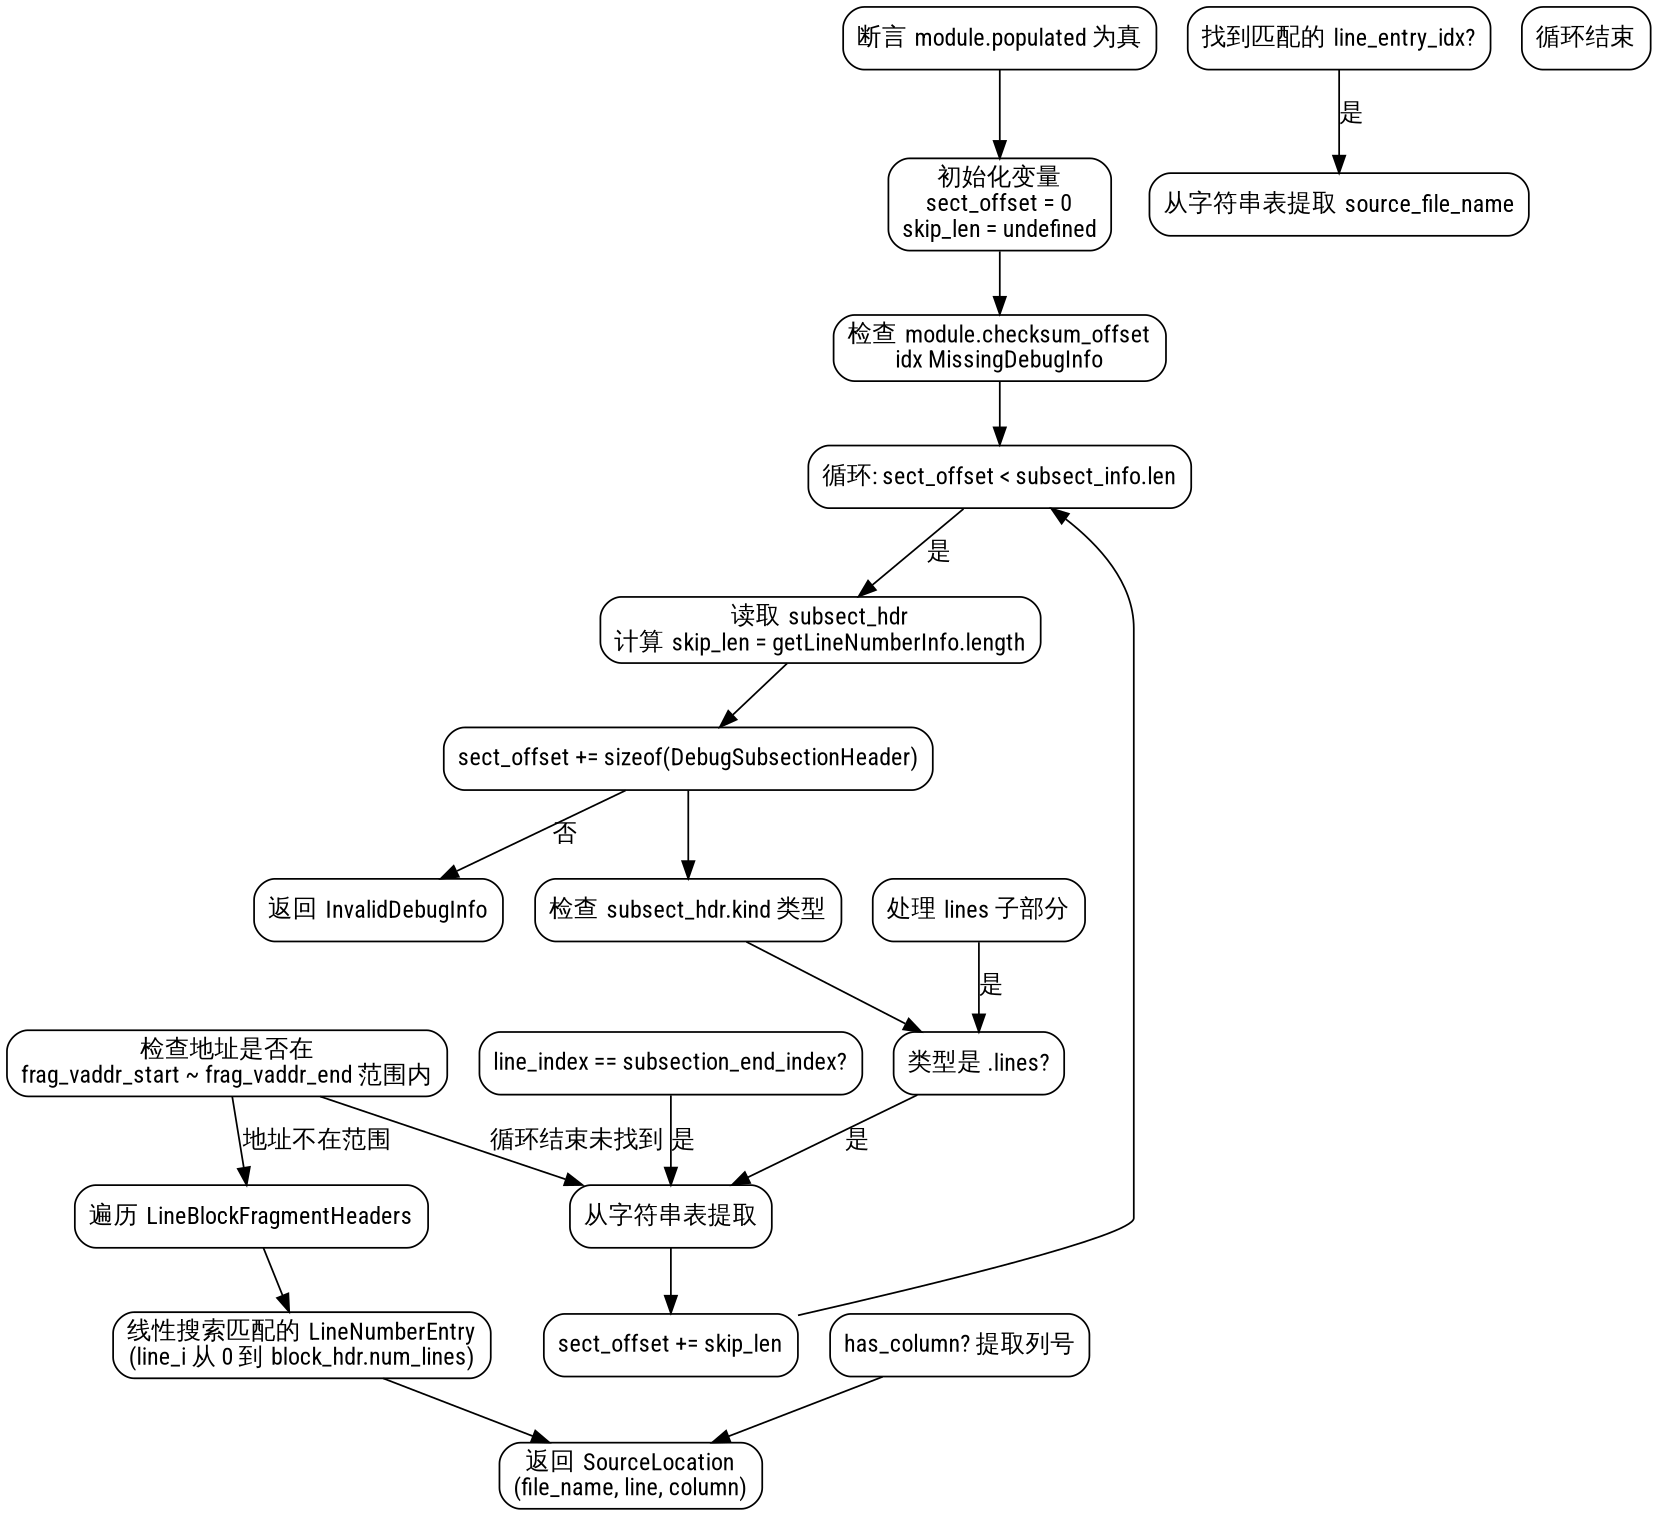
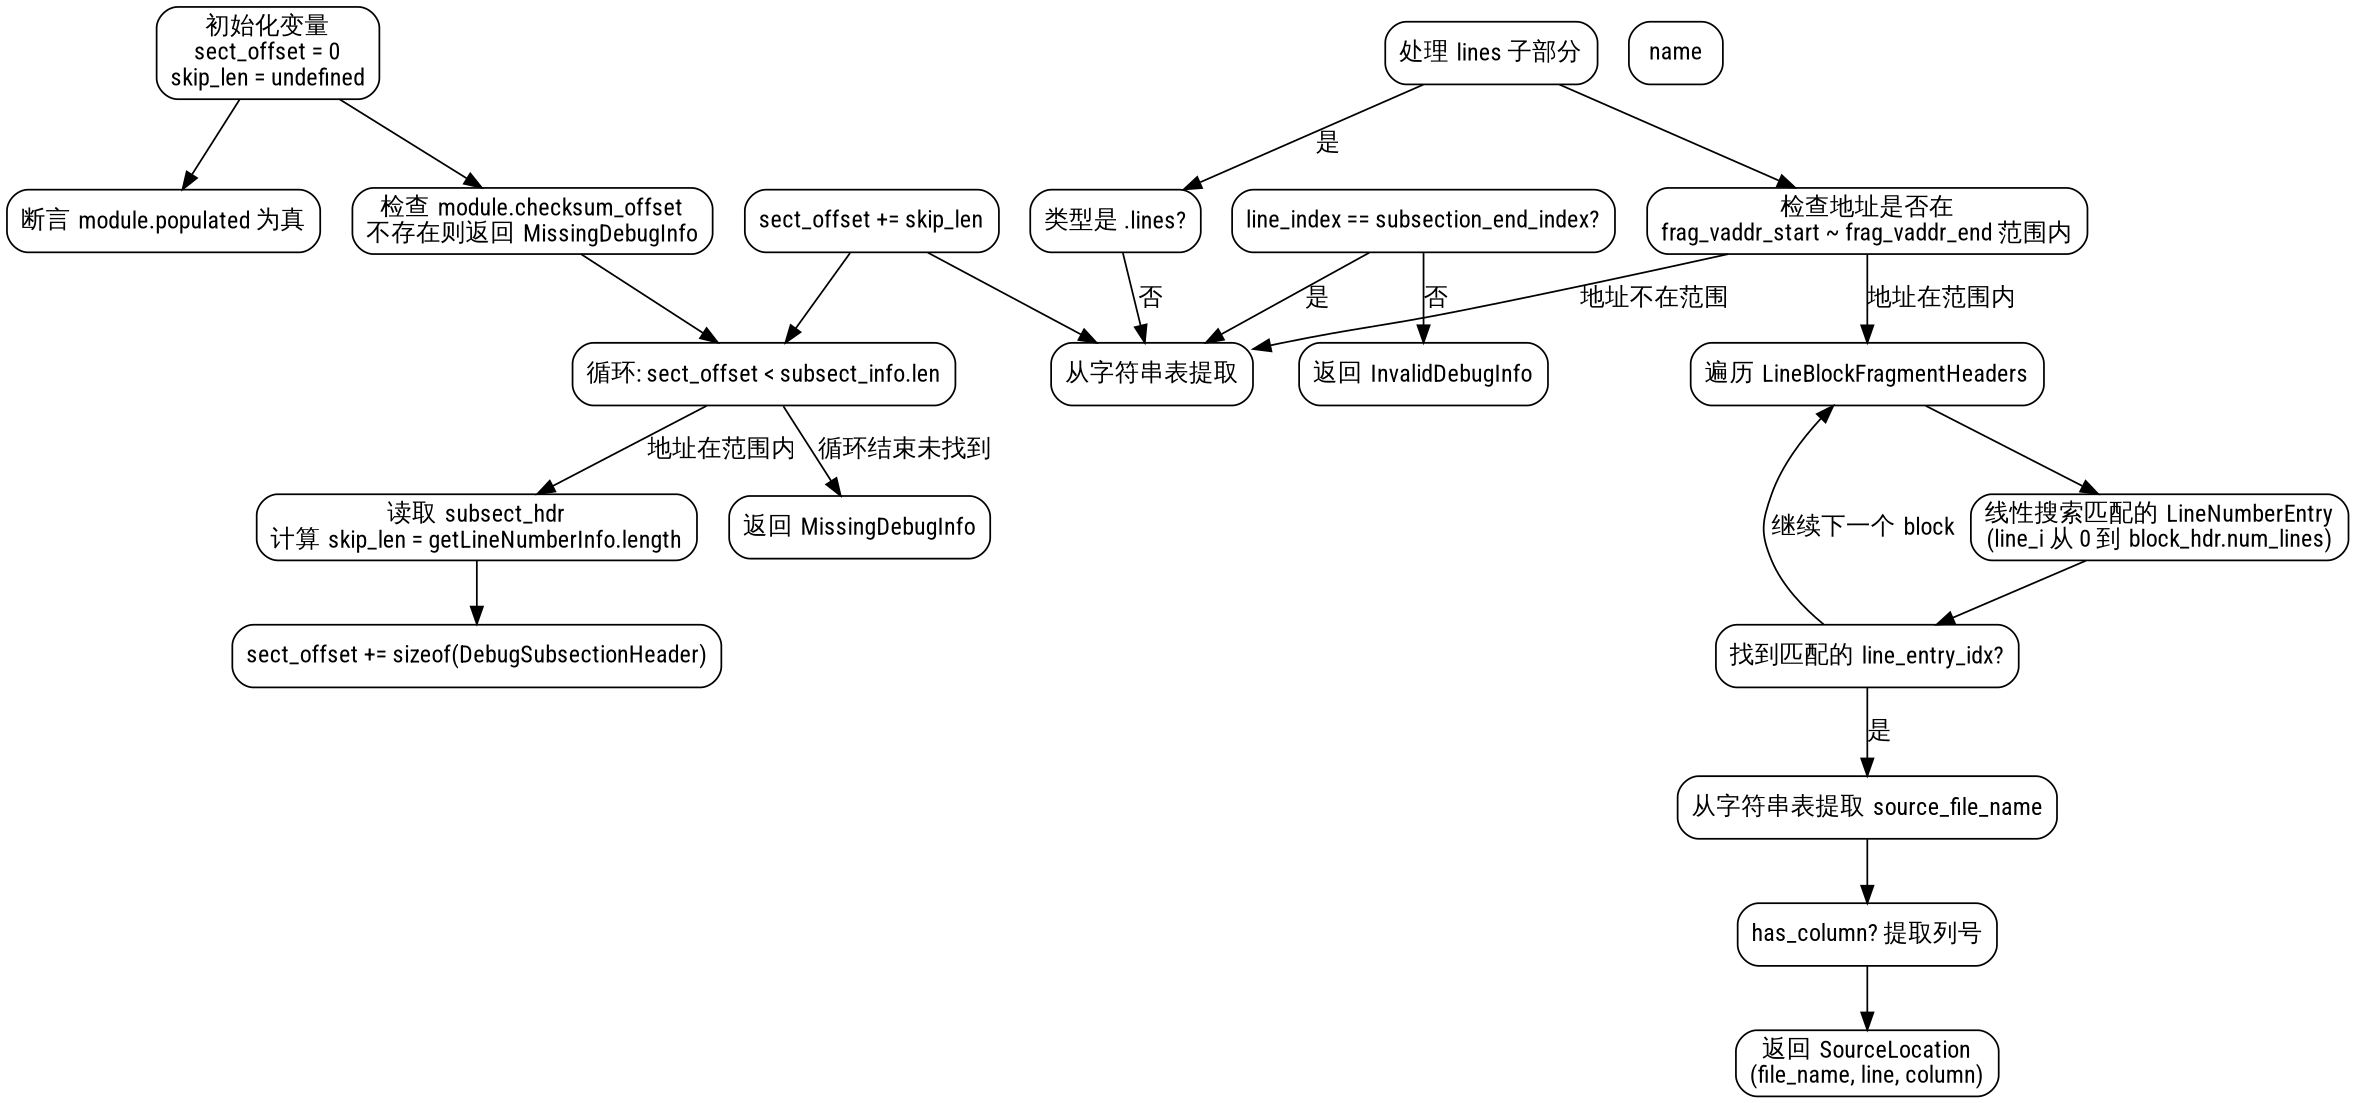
(1586, 38) -> (1676, 53)
(1000, 105) -> (216, 137)
none -> (1669, 133)
(1000, 348) -> (533, 221)
none -> (1764, 524)
none -> (860, 527)
(940, 553) -> (722, 450)
(541, 831) -> (1424, 289)
none -> (1867, 862)
(688, 910) -> none
(318, 1141) -> (1942, 298)
(577, 1141) -> (1655, 298)
(858, 1141) -> (1151, 298)
(671, 1272) -> (1004, 294)
(458, 1407) -> (2019, 589)
